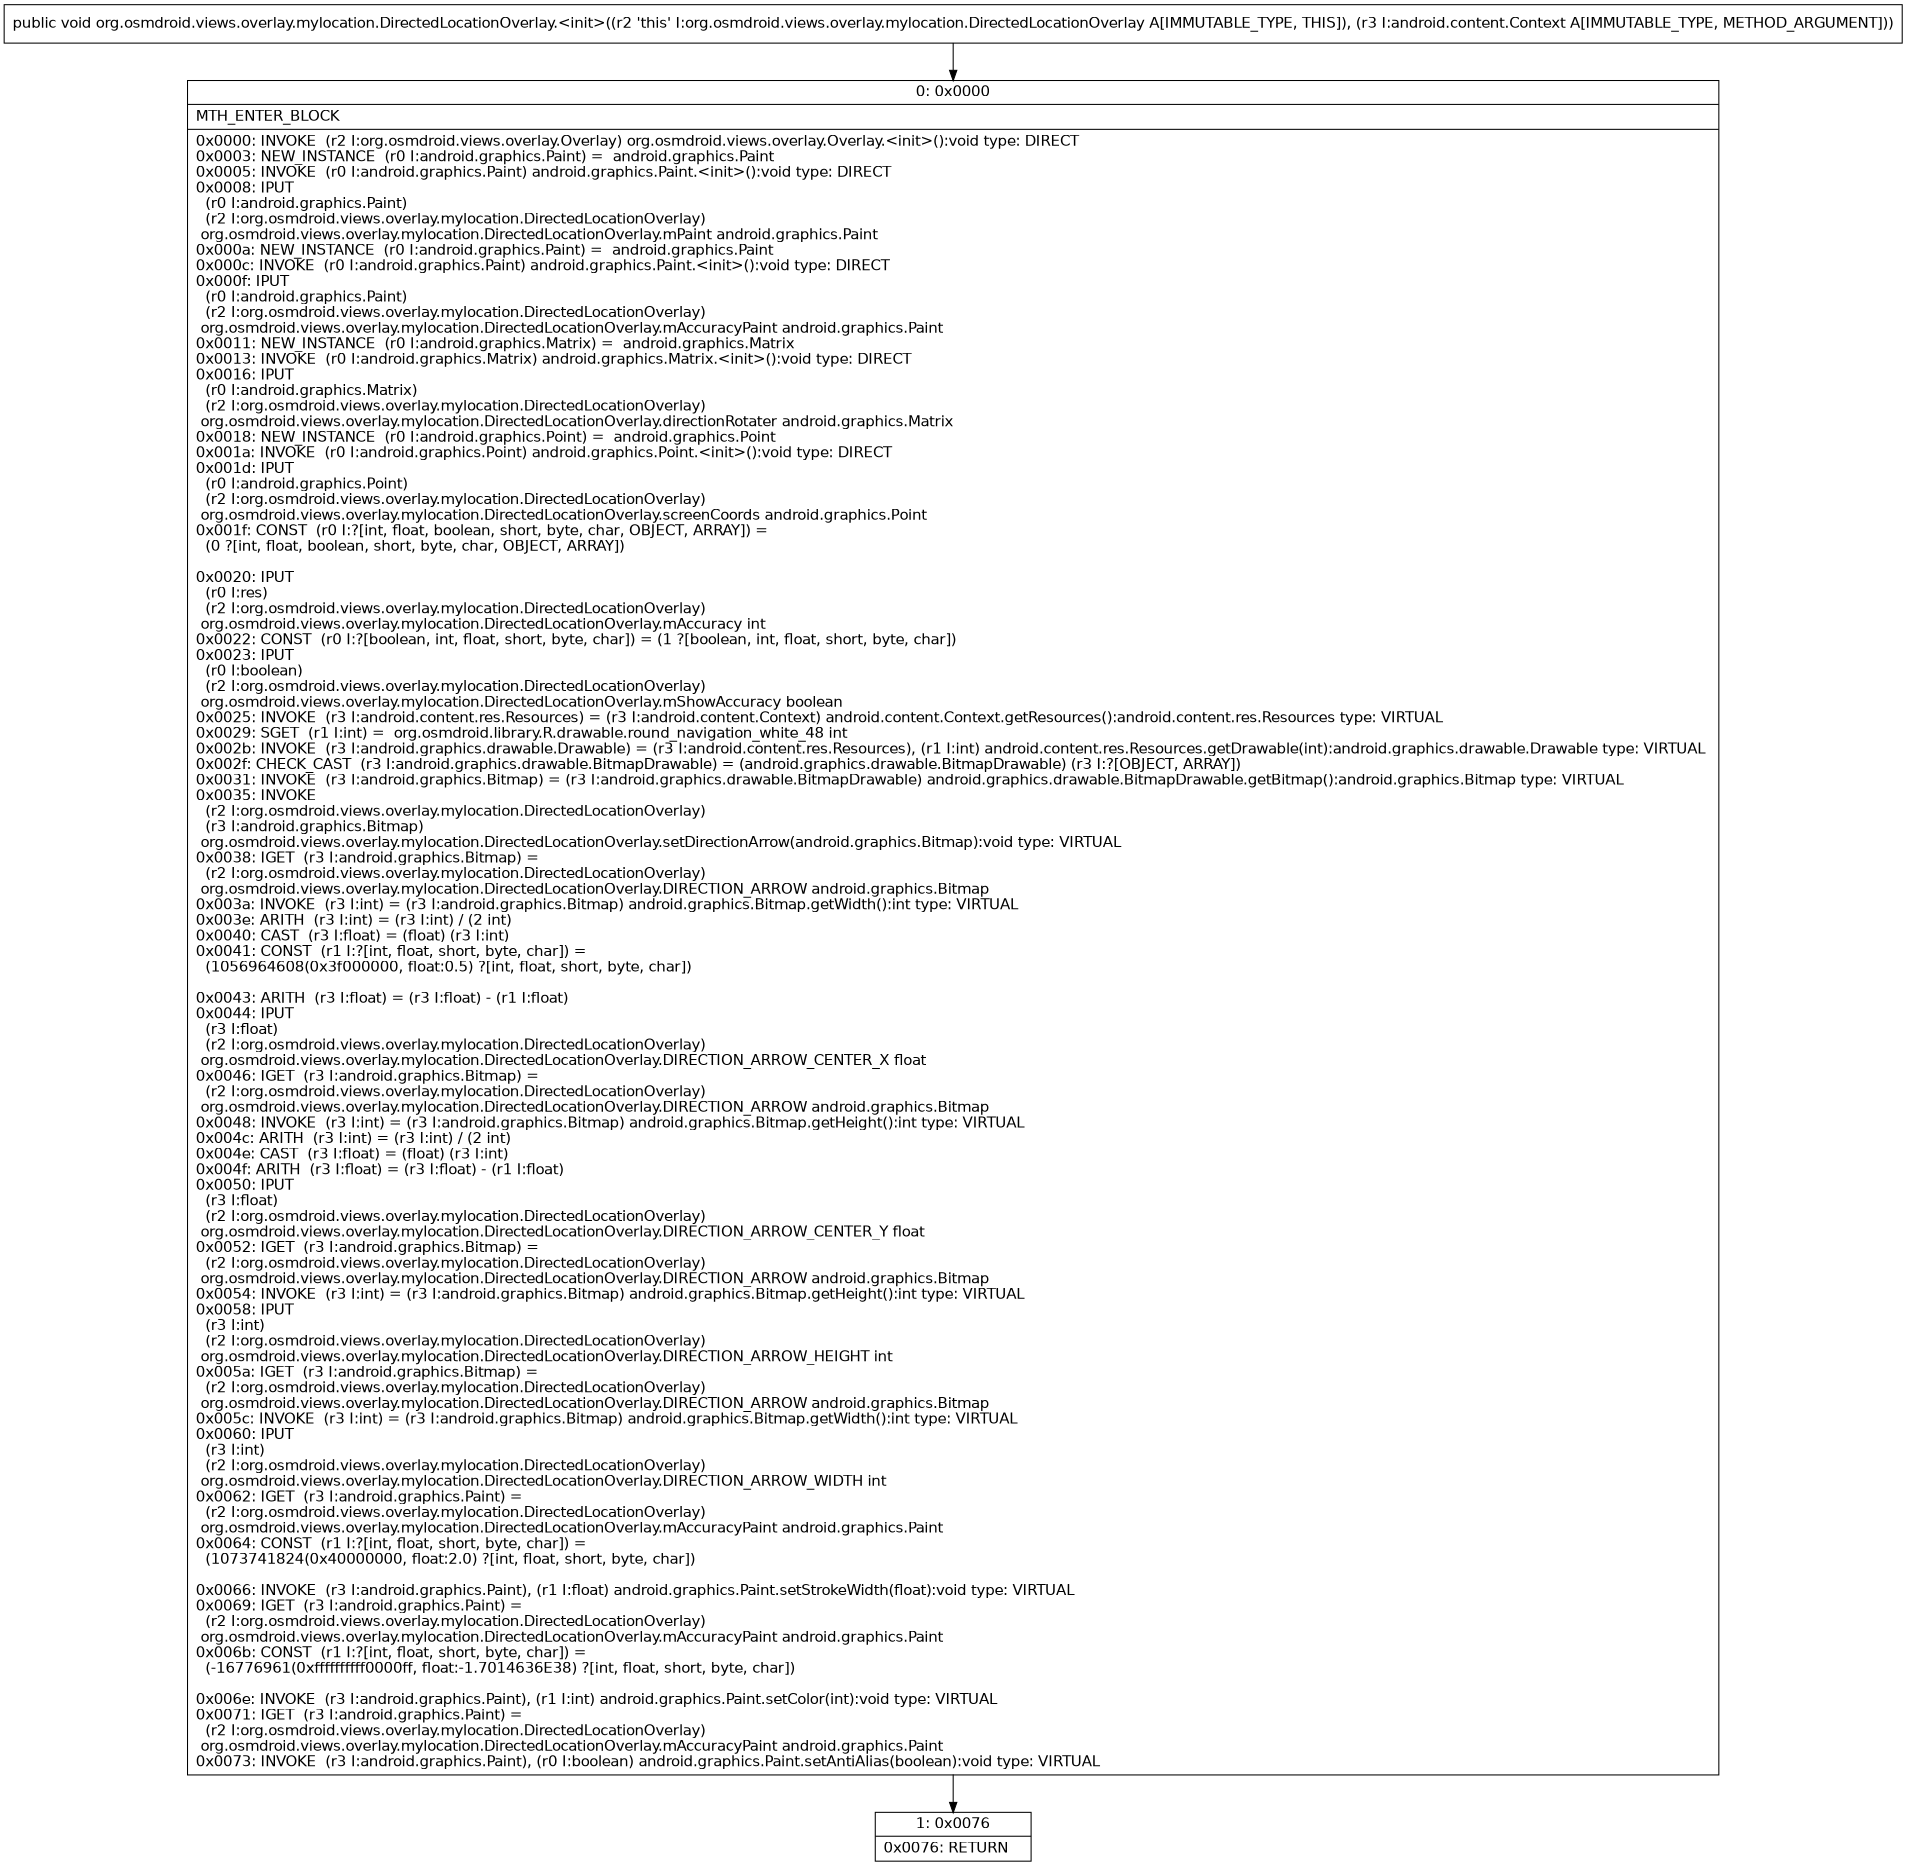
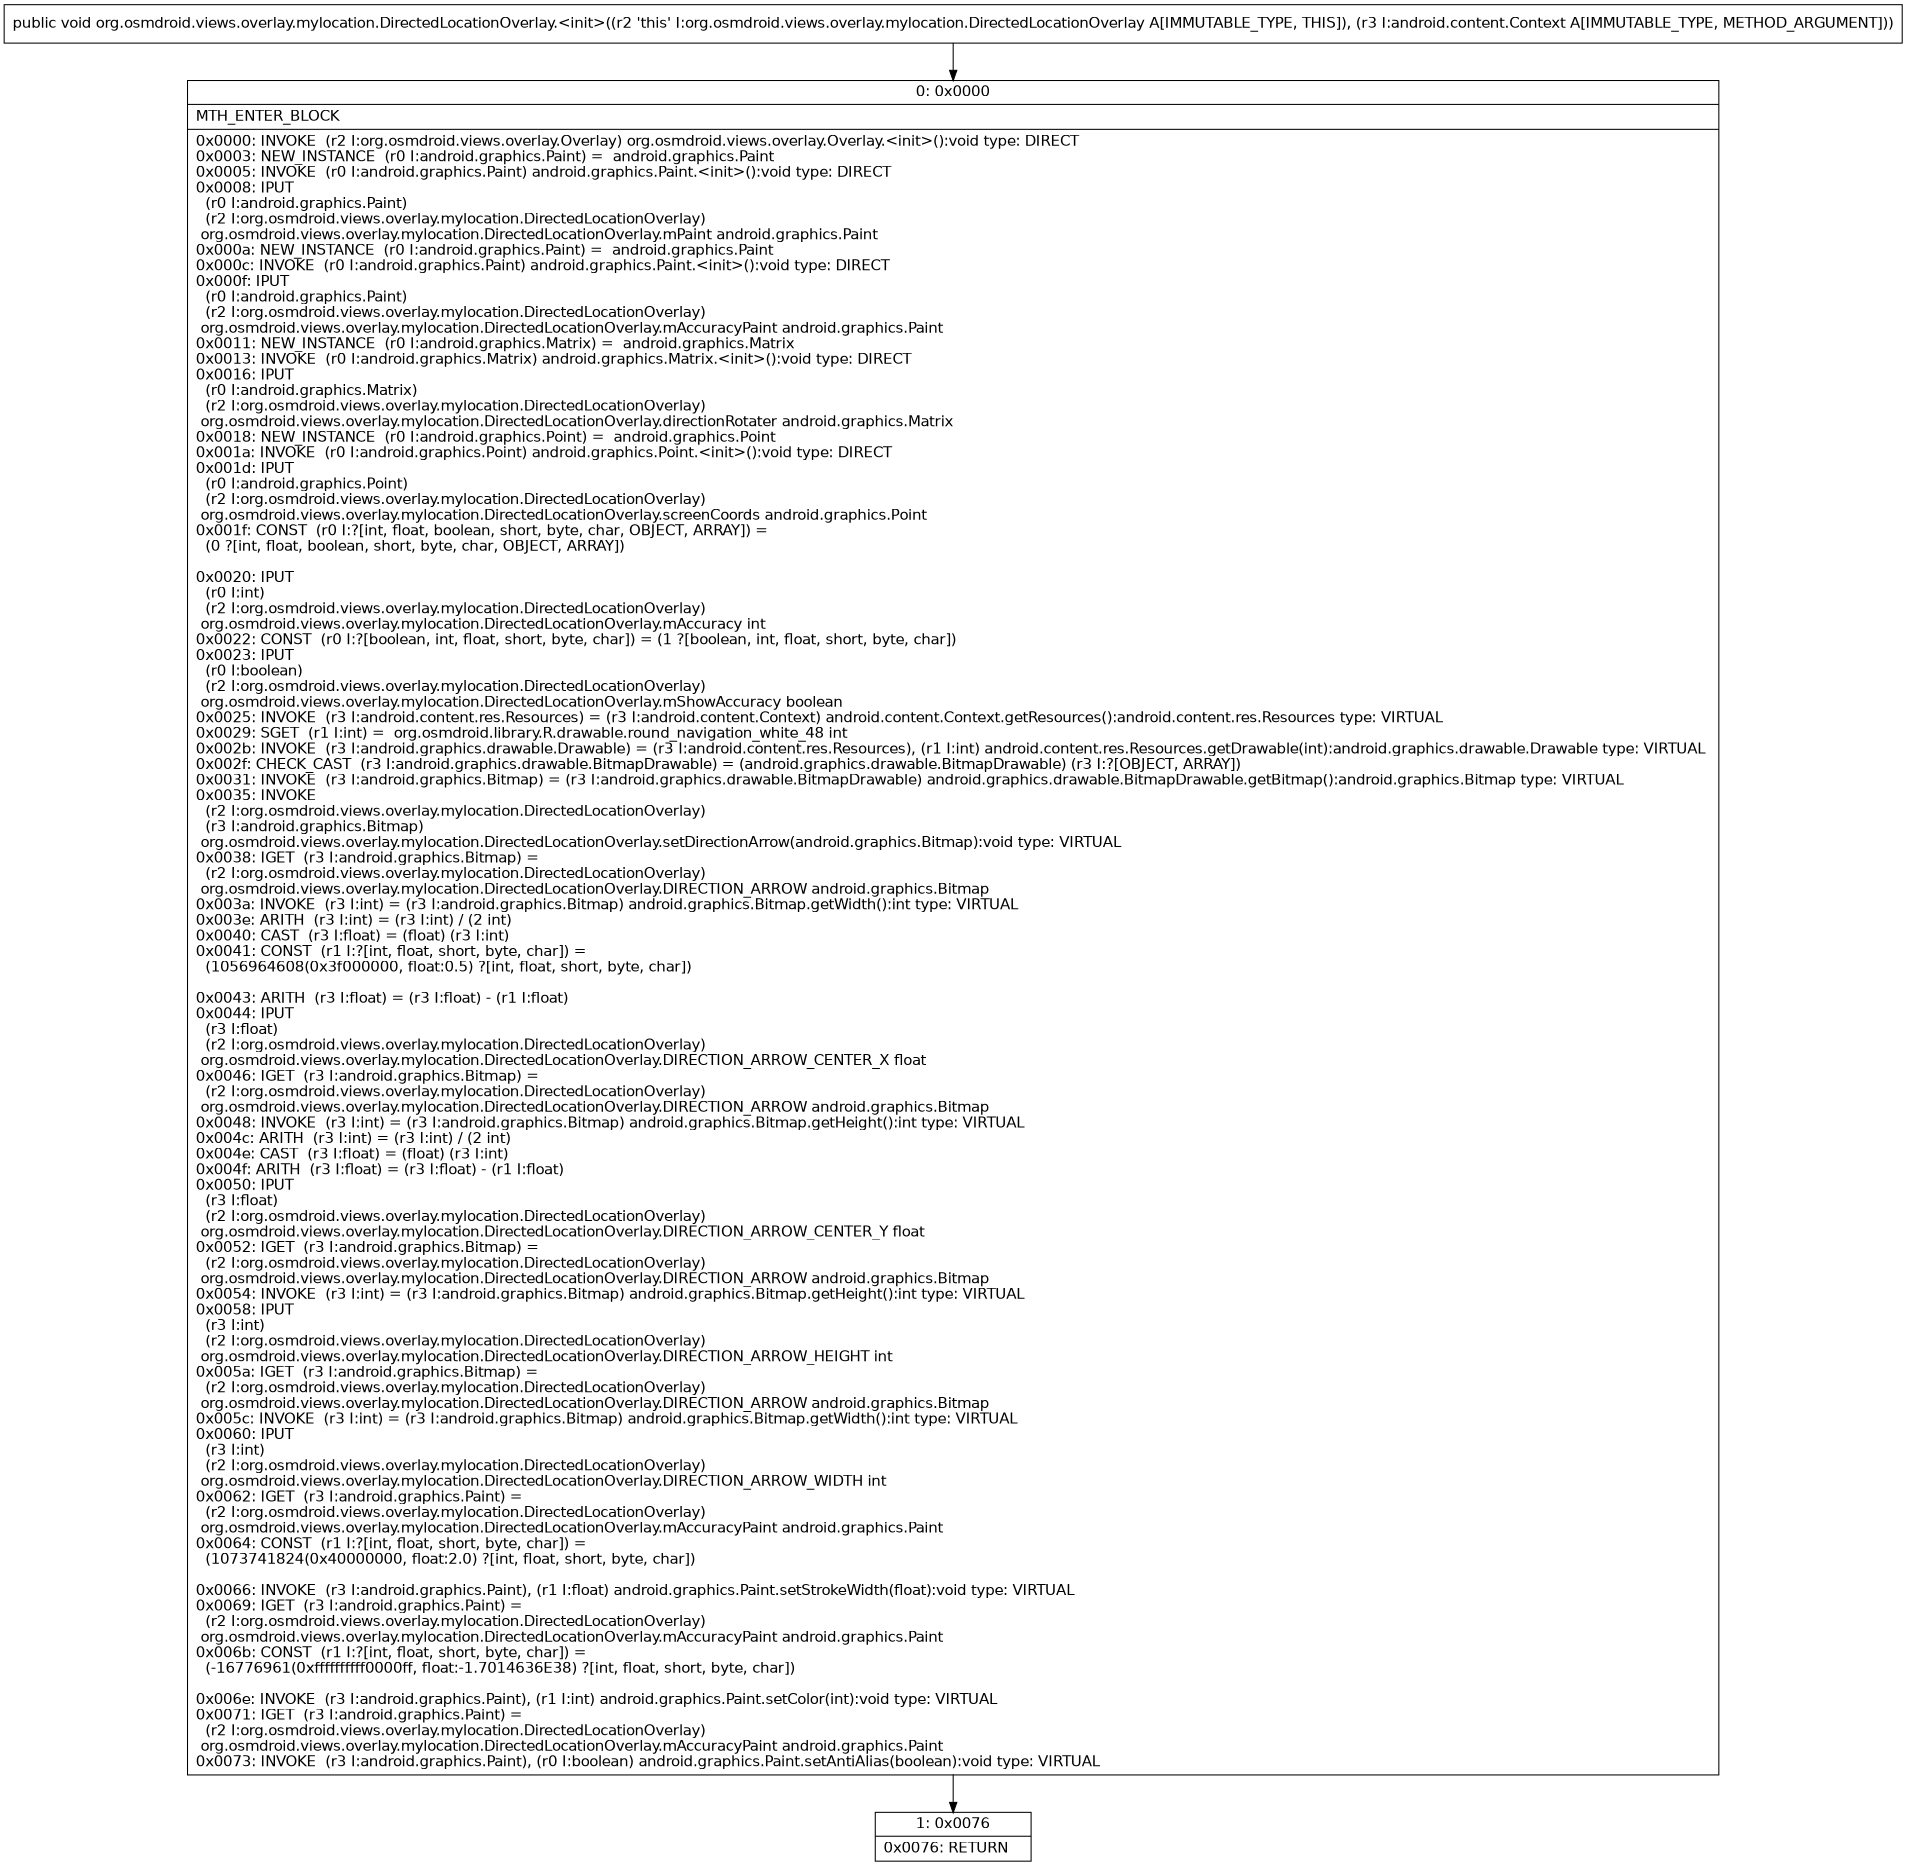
(232, 593) -> (231, 593)
